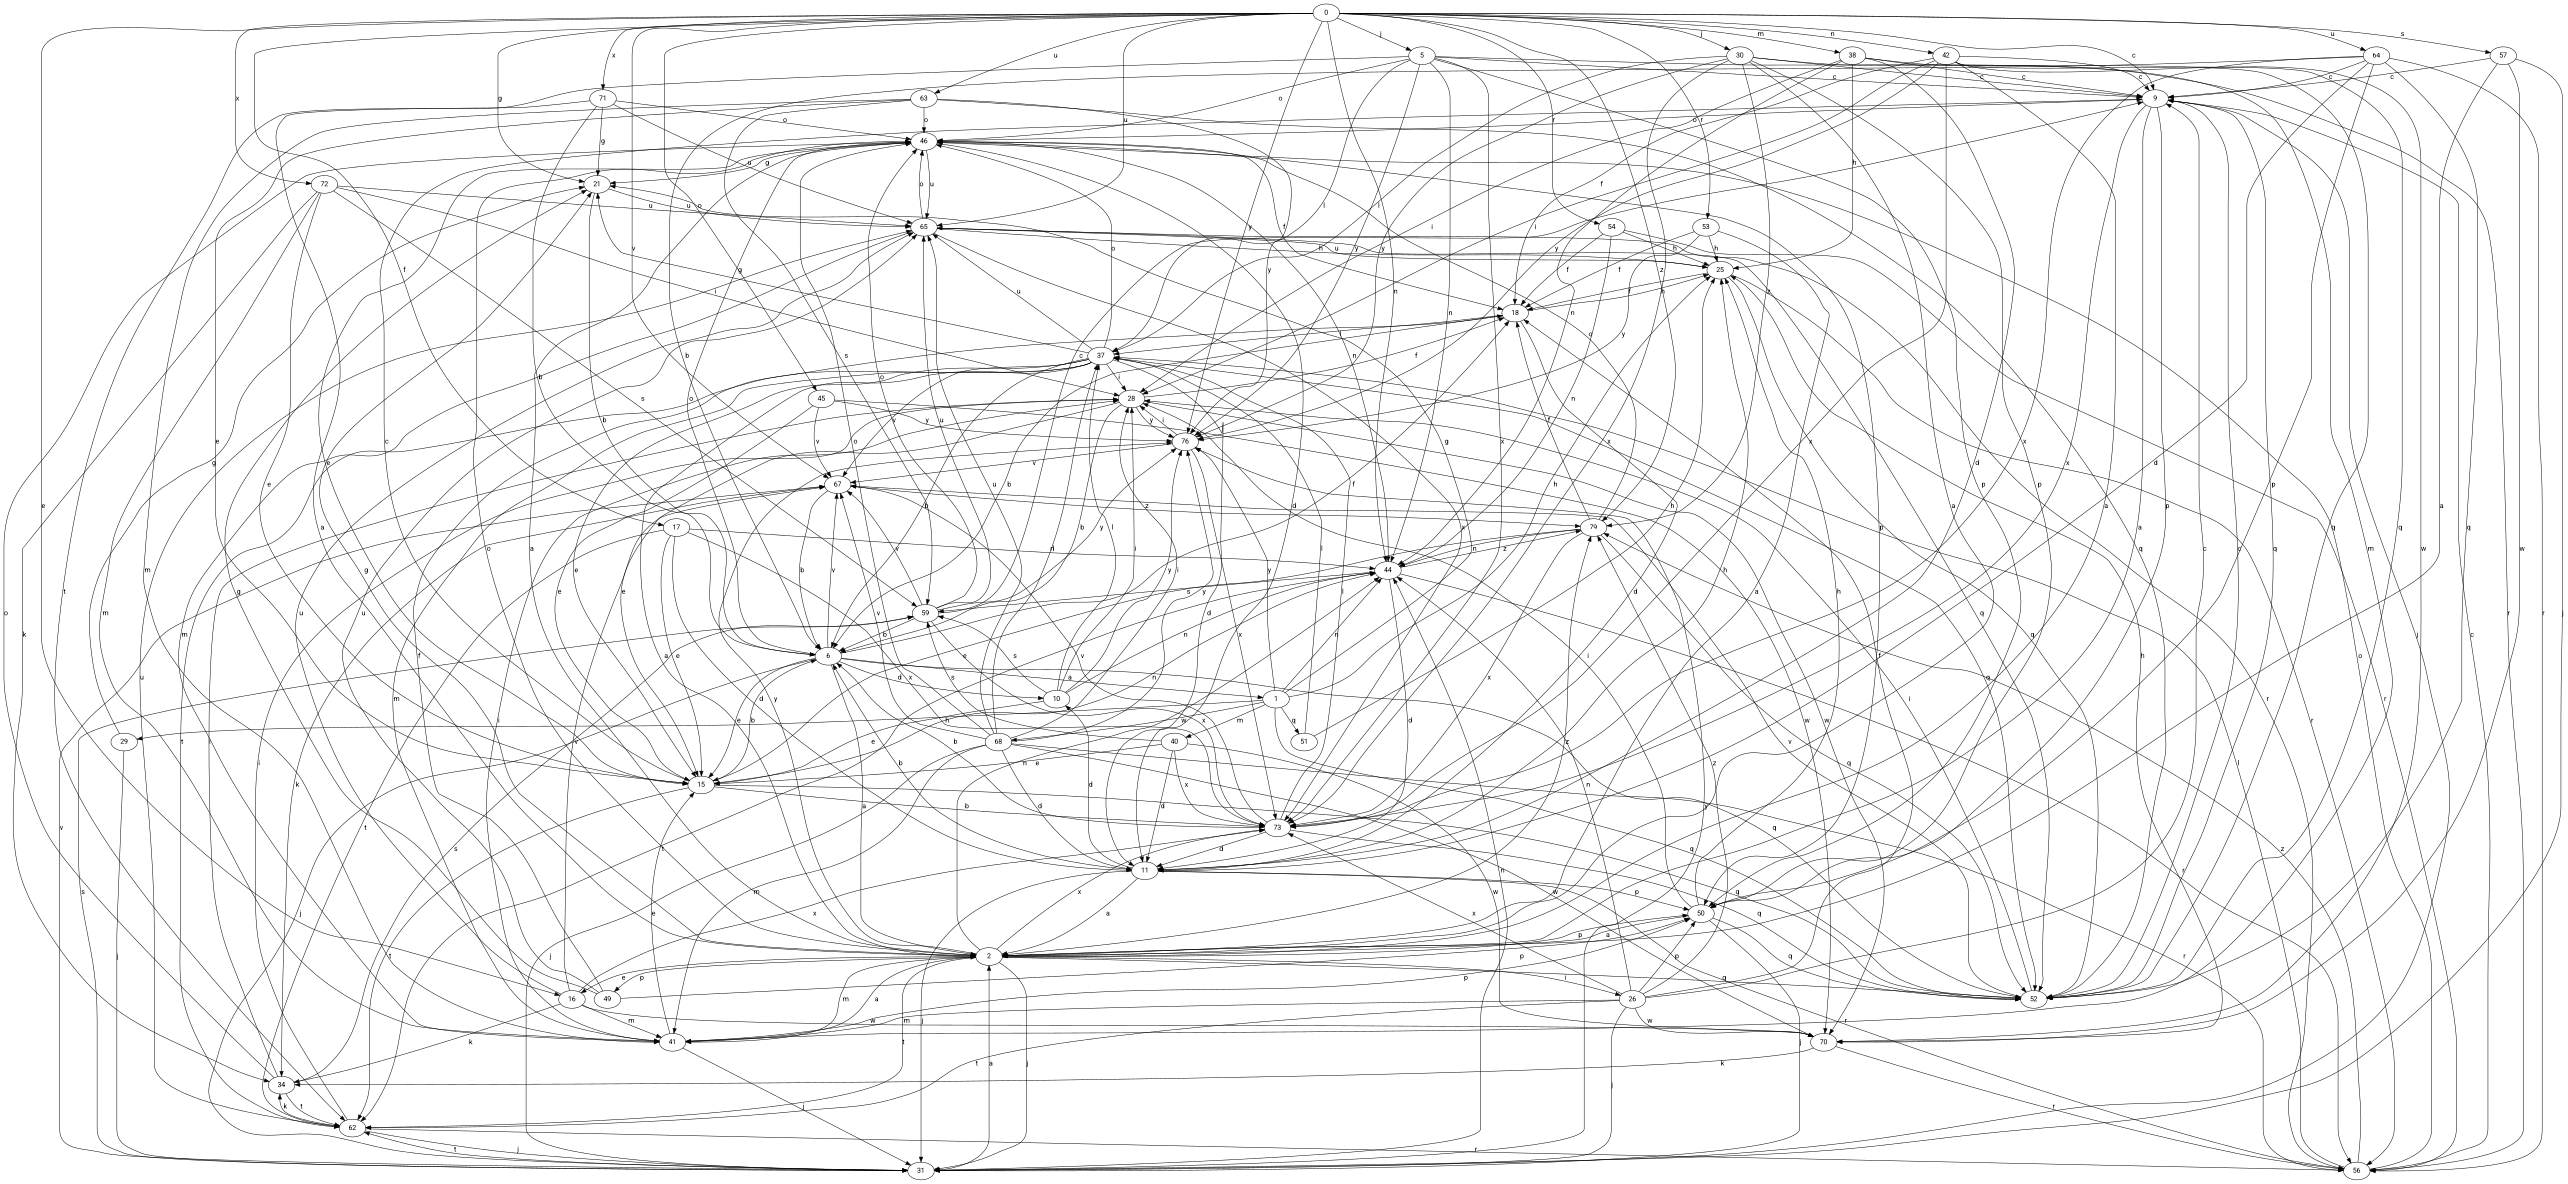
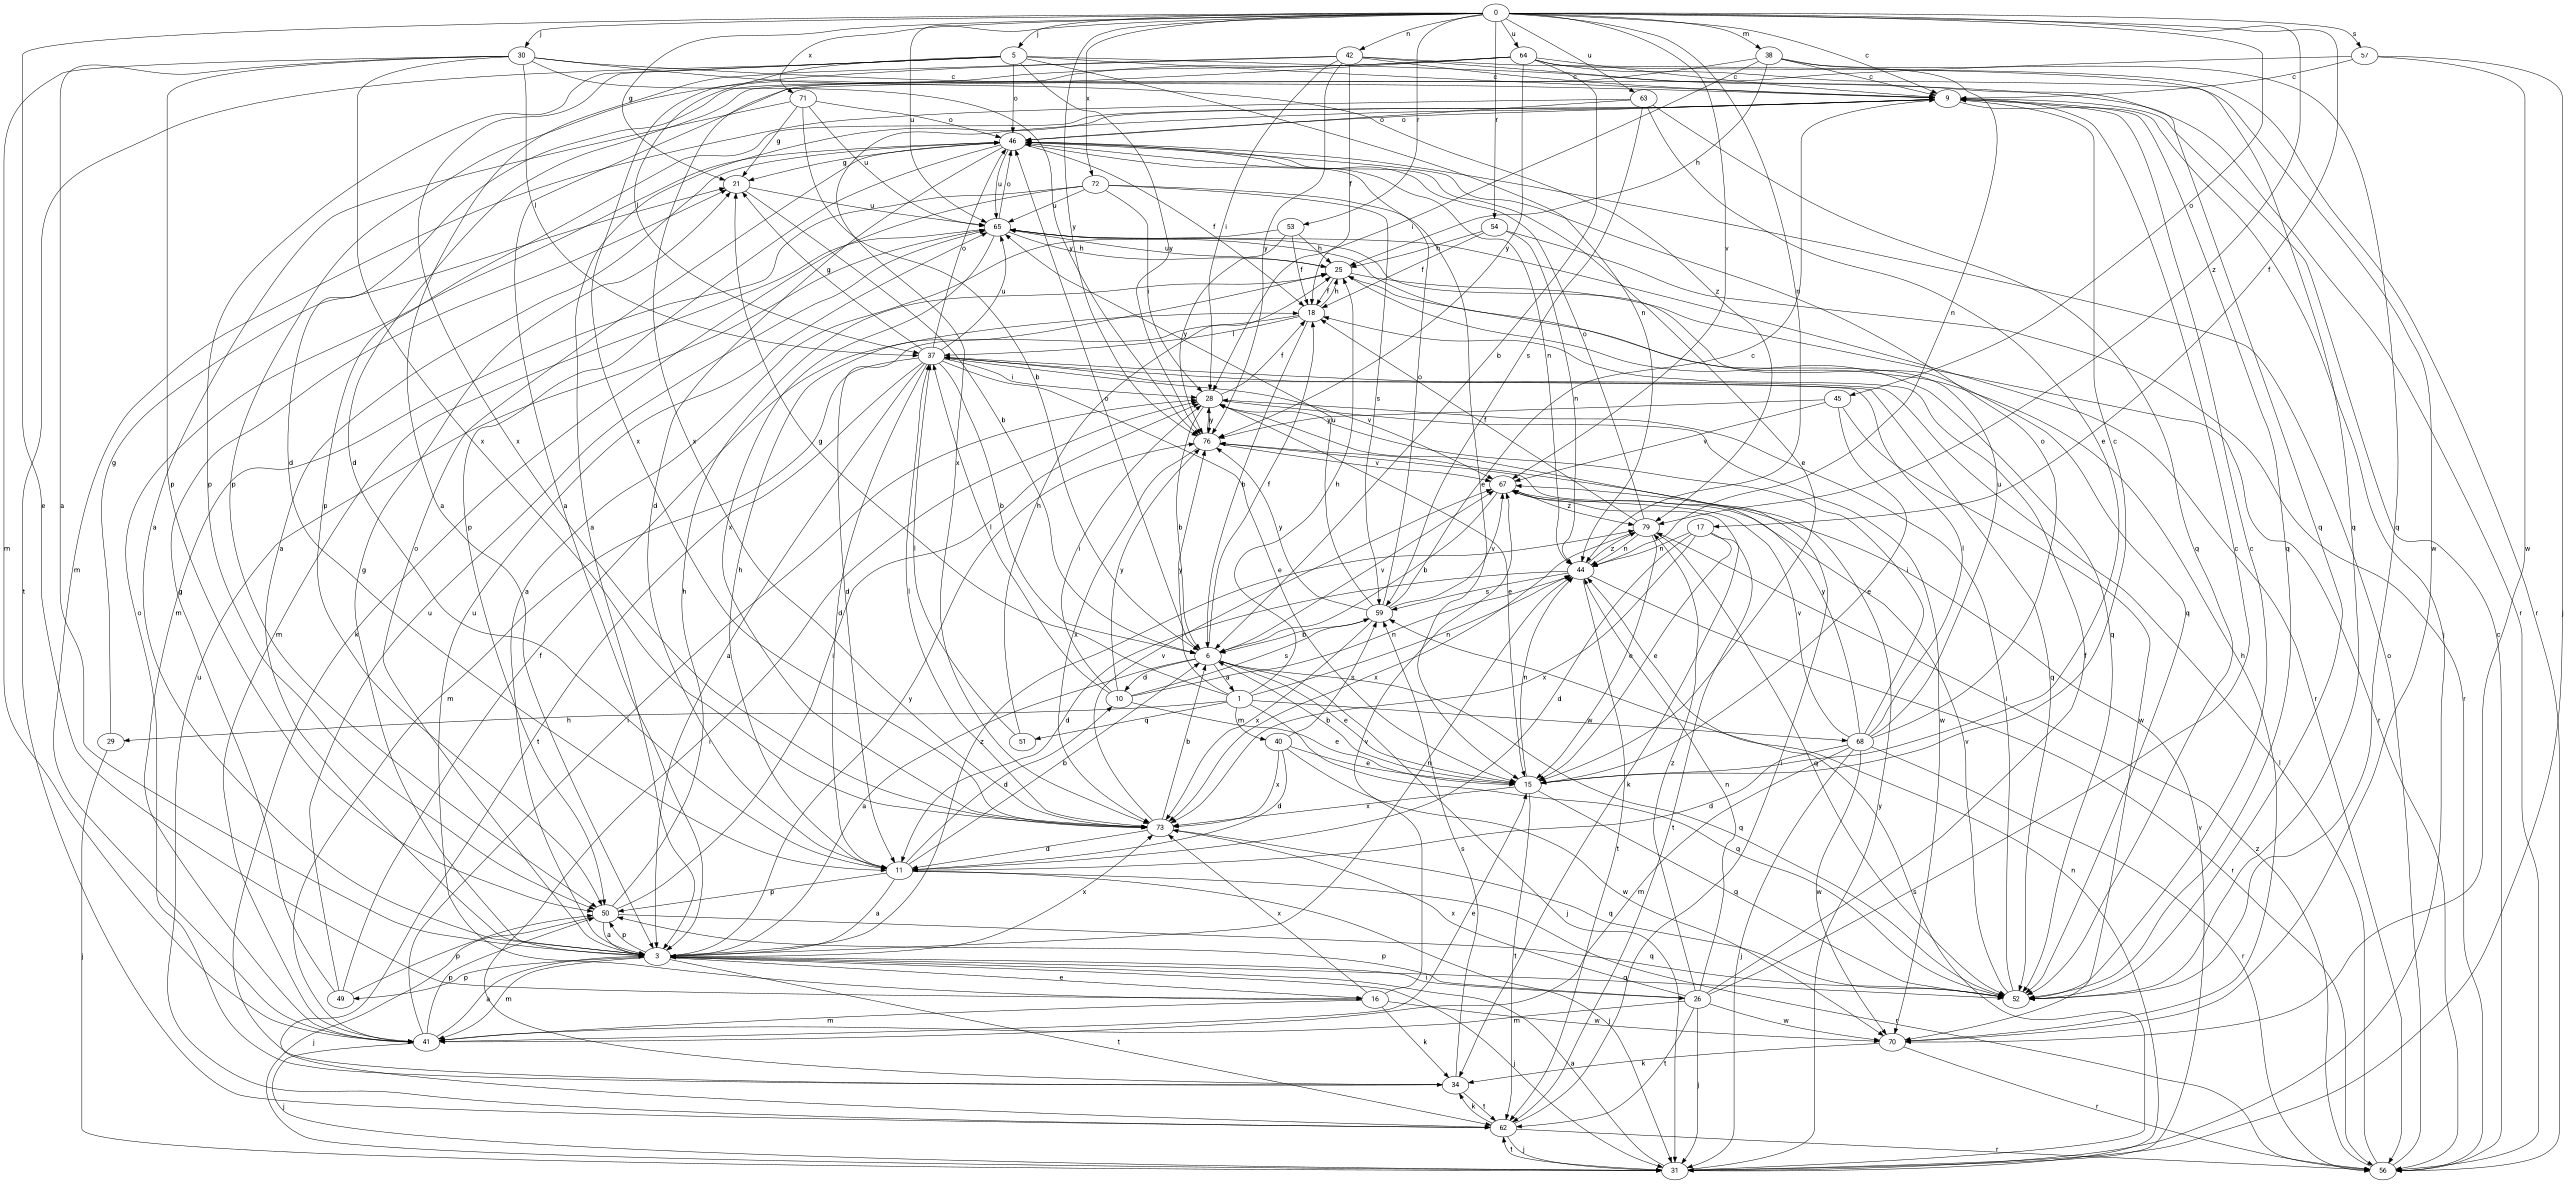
(1263, 153) -> (1442, 313)
(967, 806) -> (1368, 806)
(989, 957) -> (657, 957)
